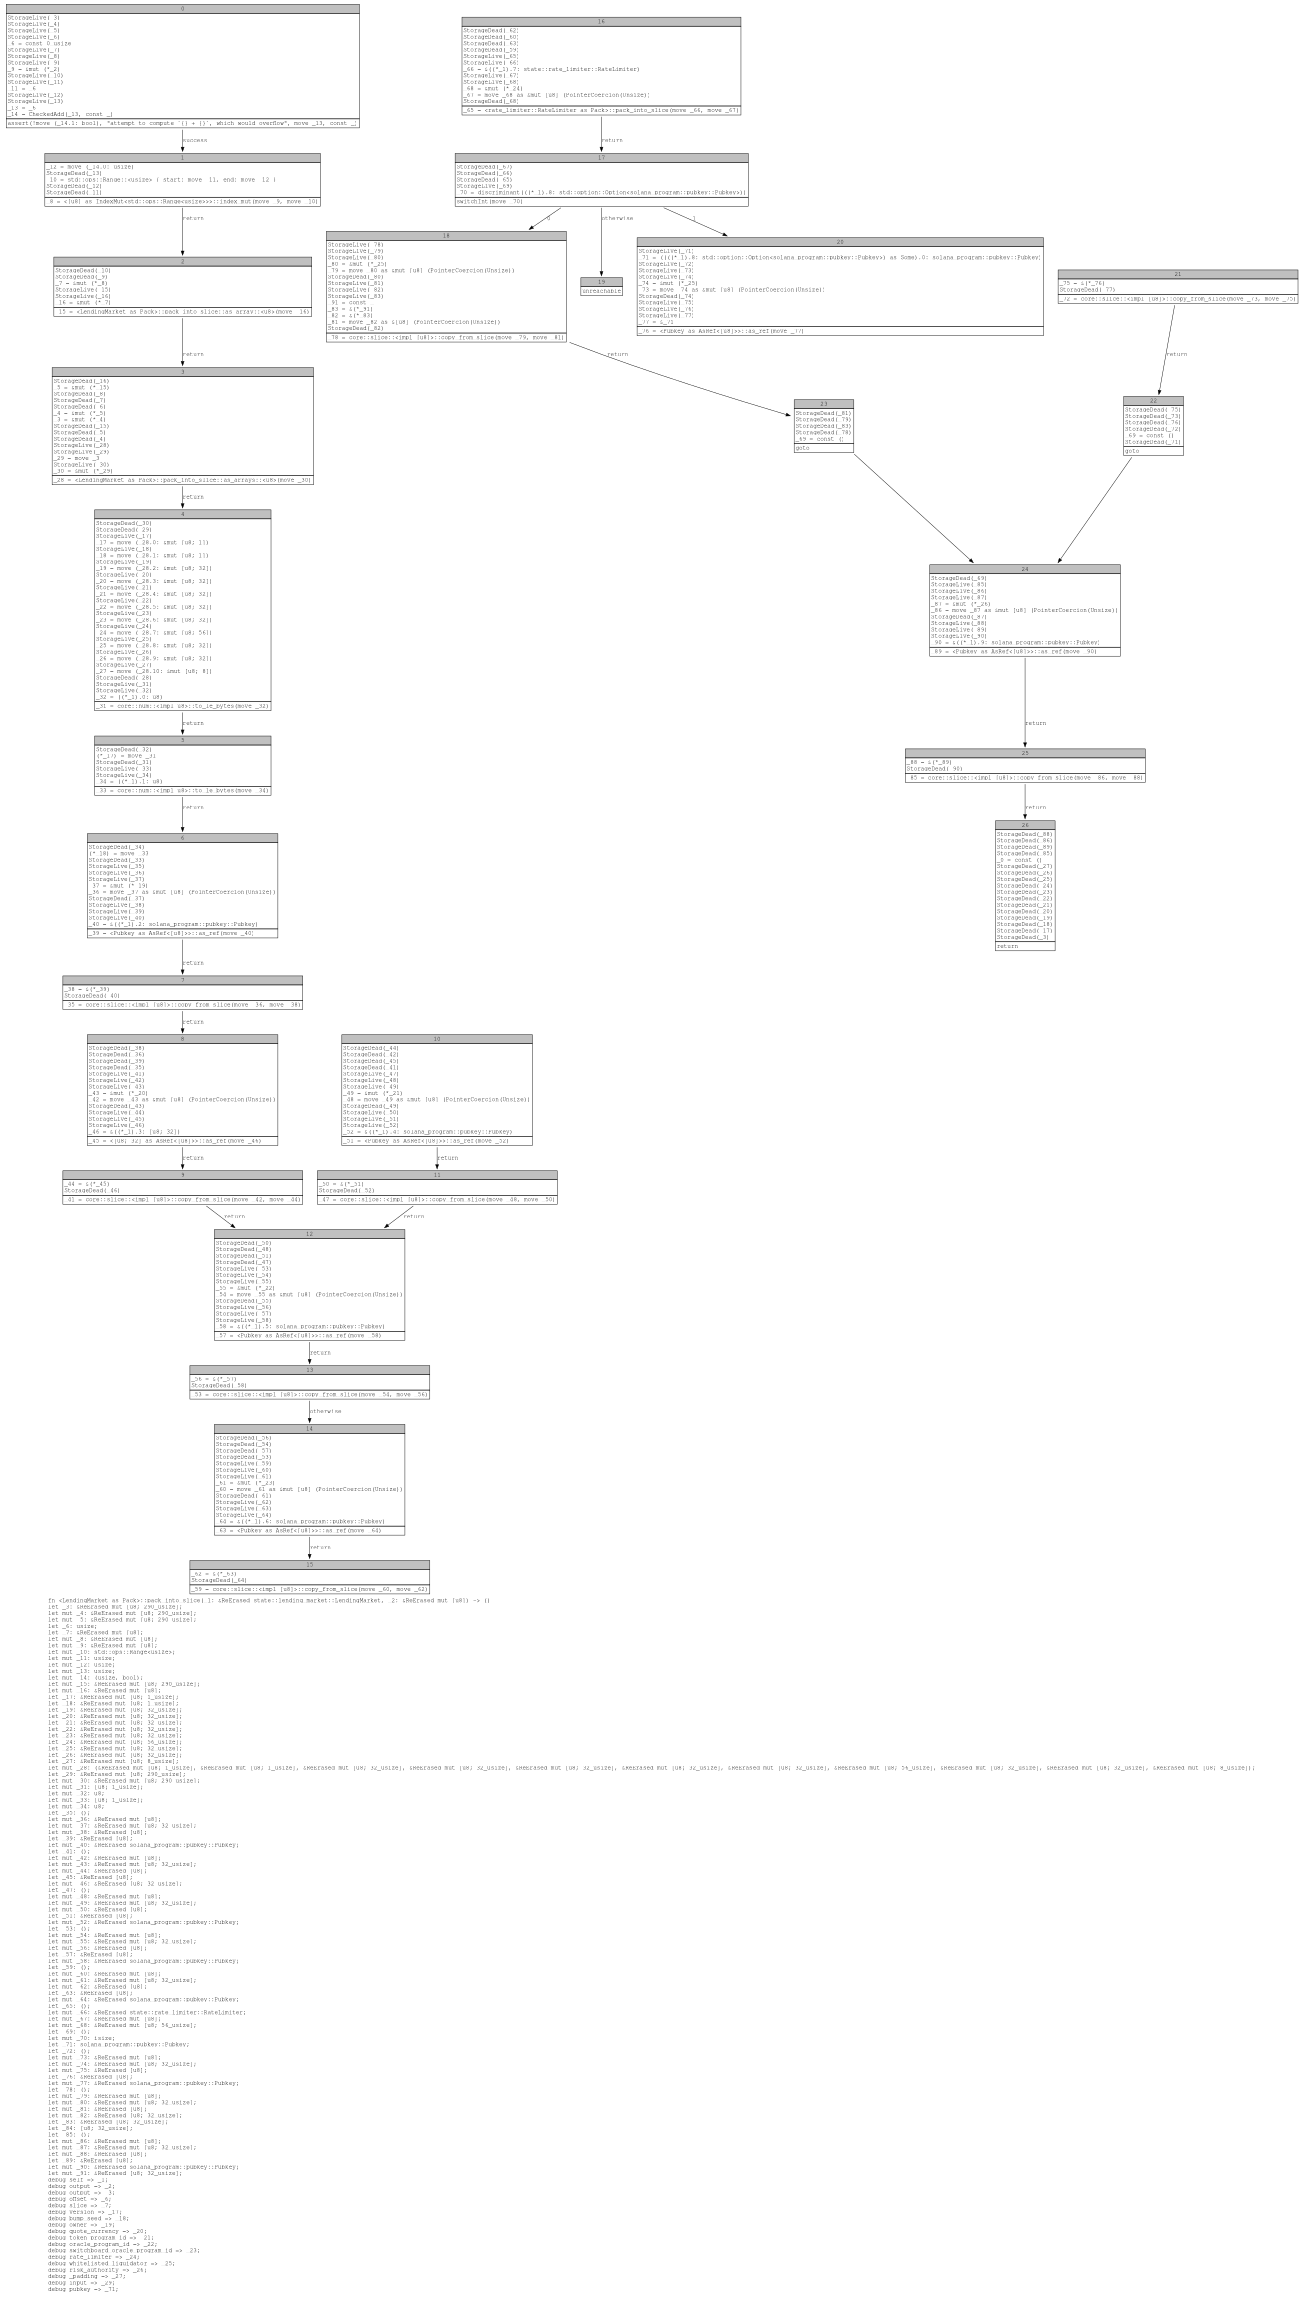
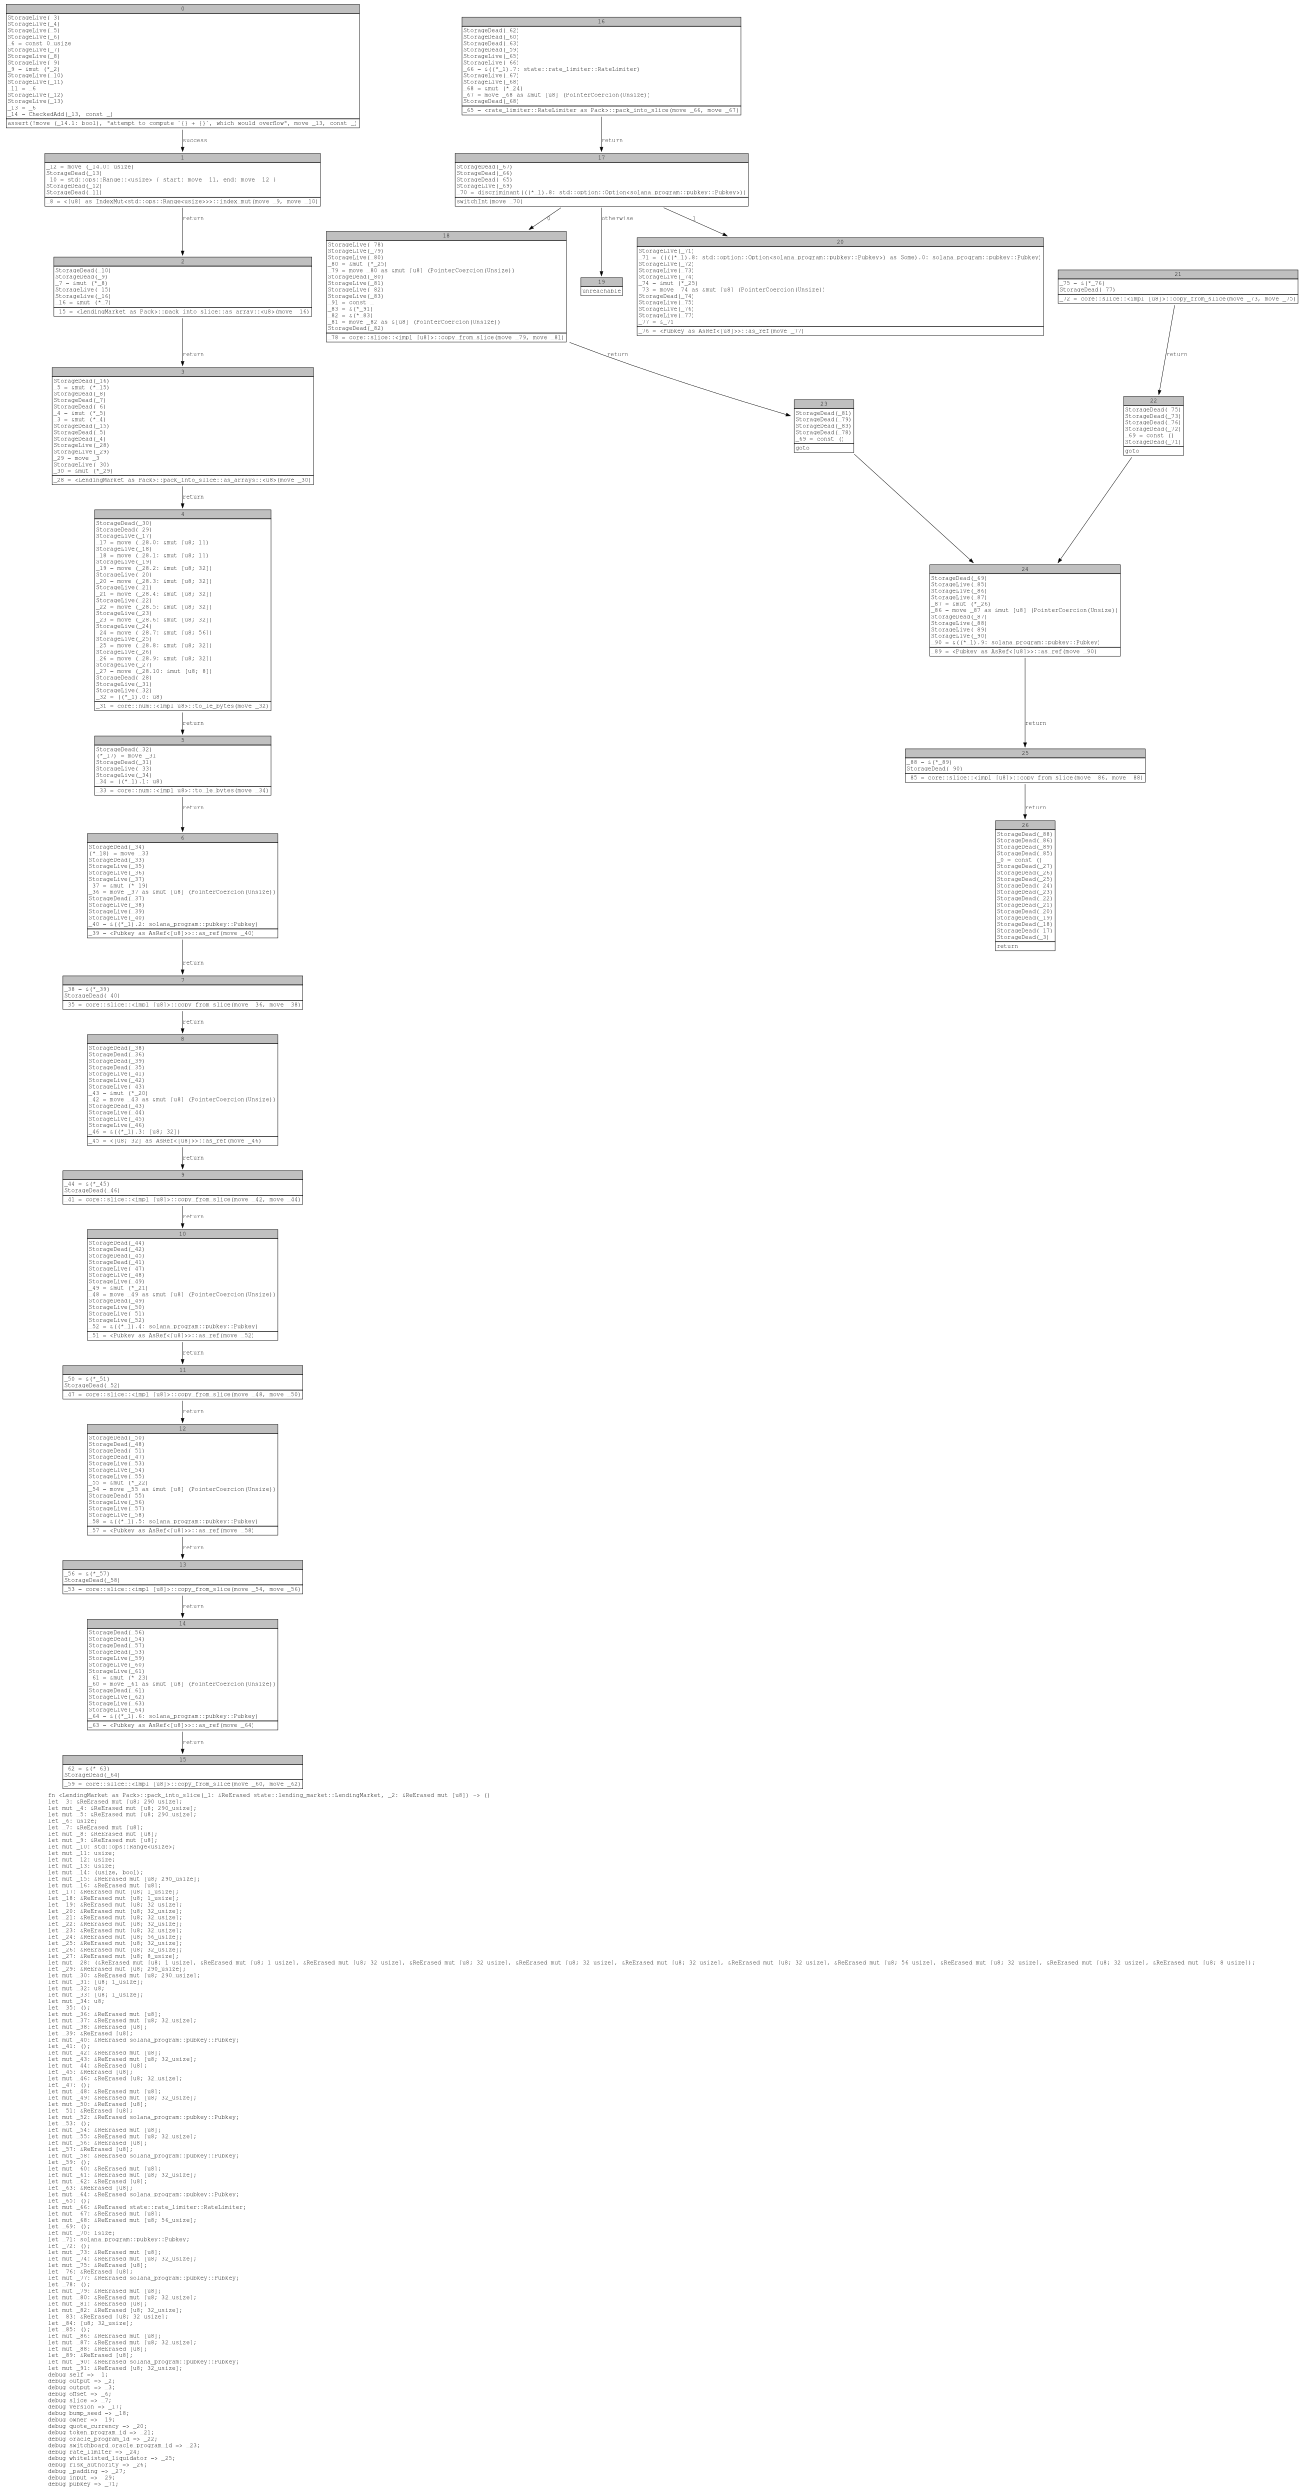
(219, 1216) -> (183, 1215)
(326, 1412) -> (193, 1607)
